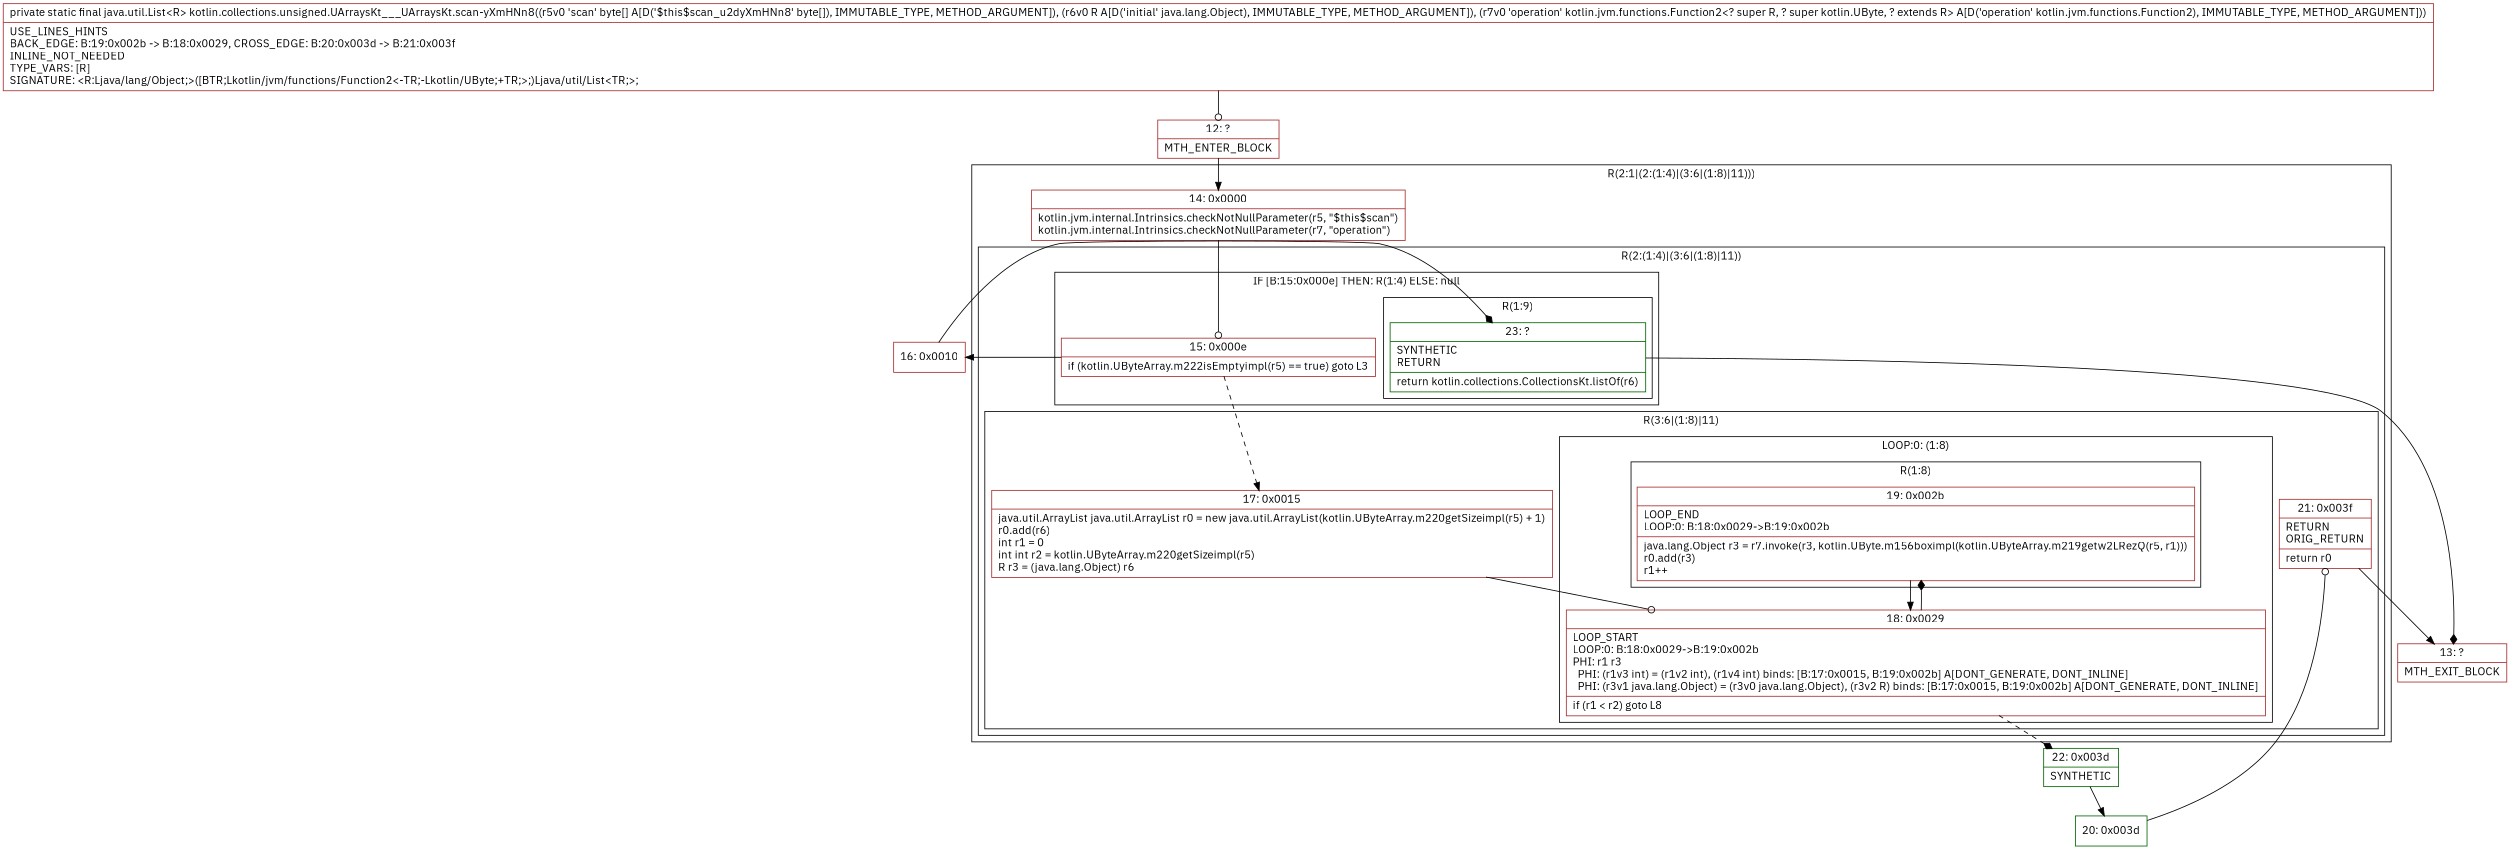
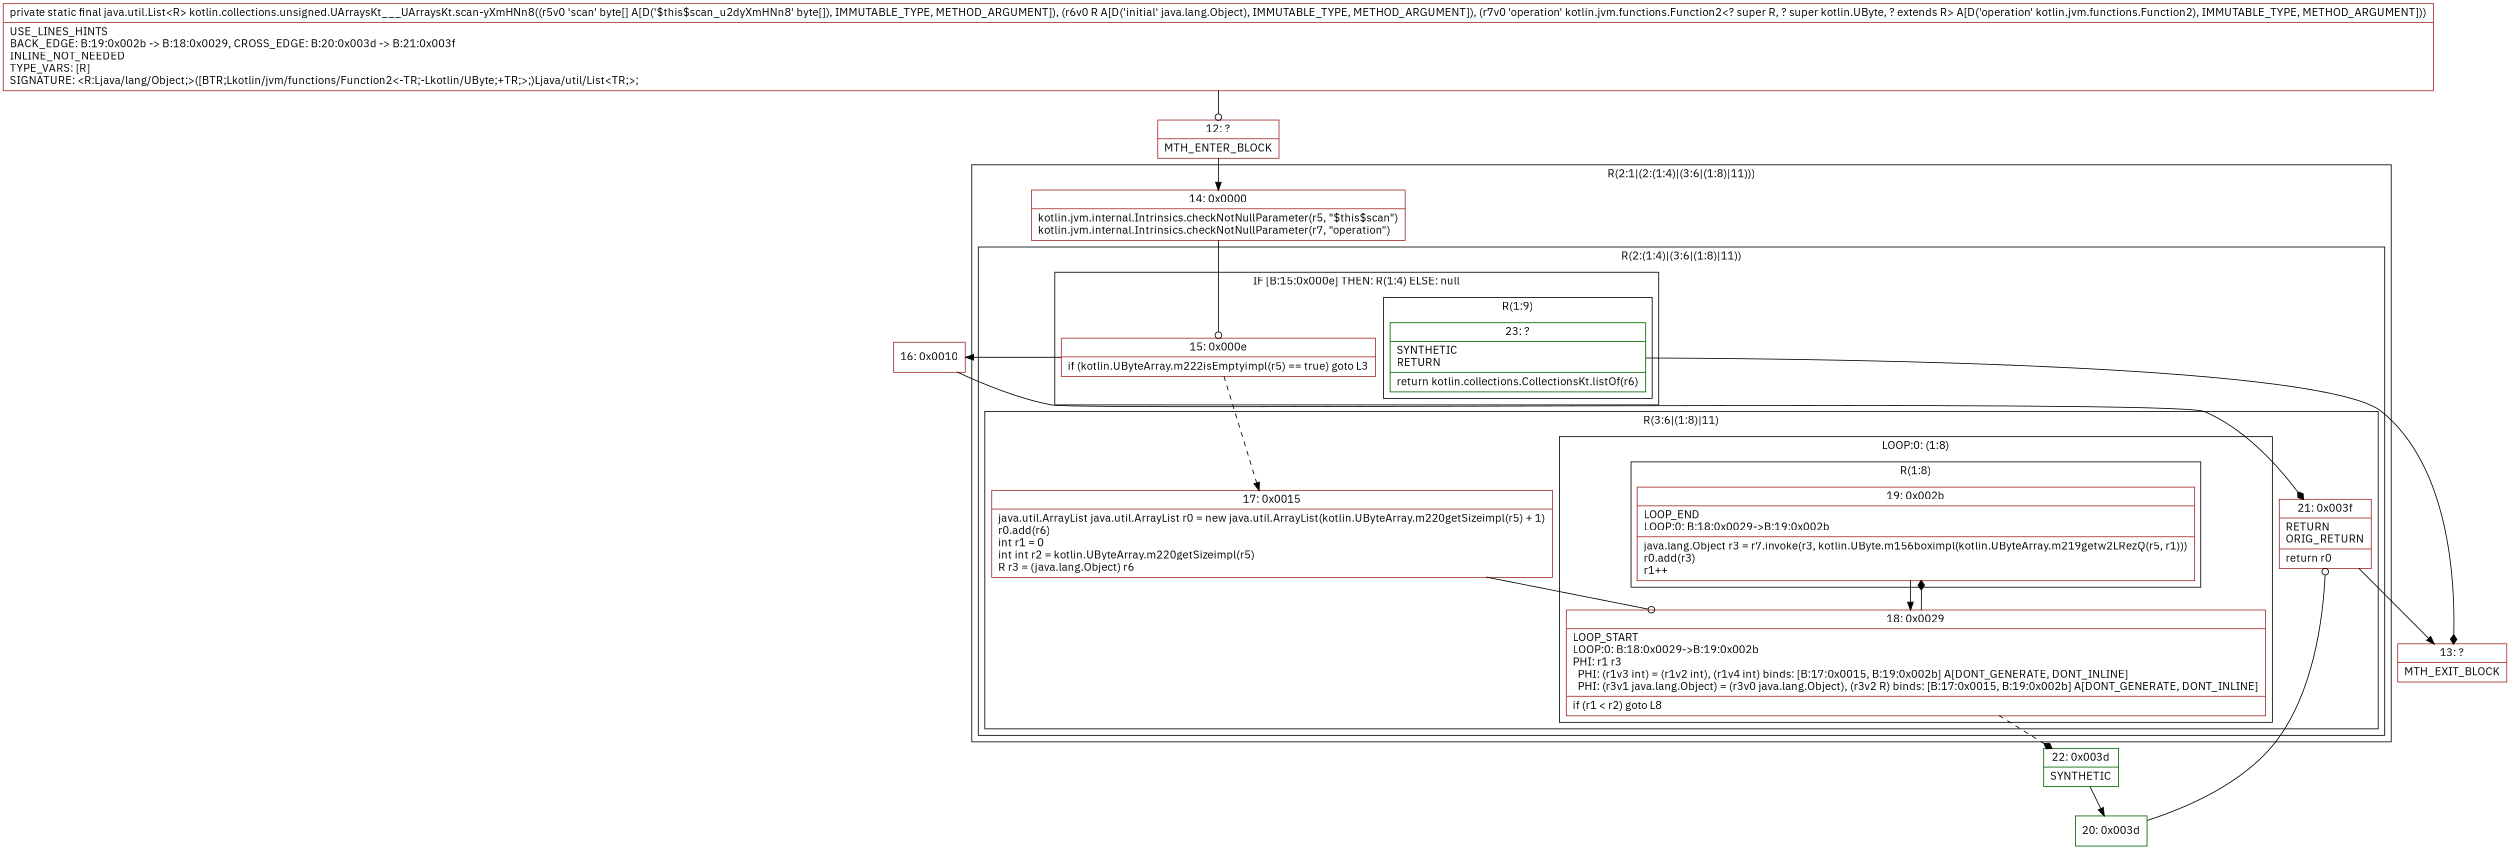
(1205, 241) -> (1674, 406)
